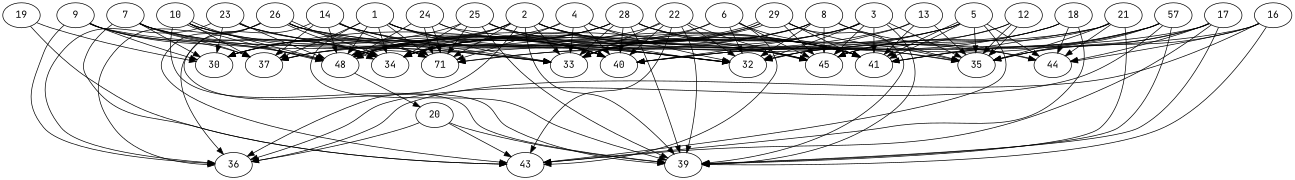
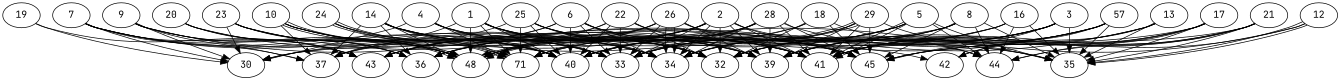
none -> (570, 37)
none -> (617, 39)
none -> (467, 40)
none -> (945, 65)
(384, 88) -> (317, 40)
(894, 143) -> (1050, 45)
